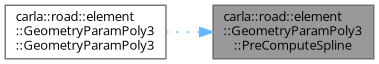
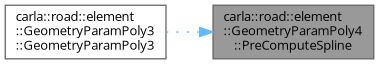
(293, 32) -> (293, 32)
